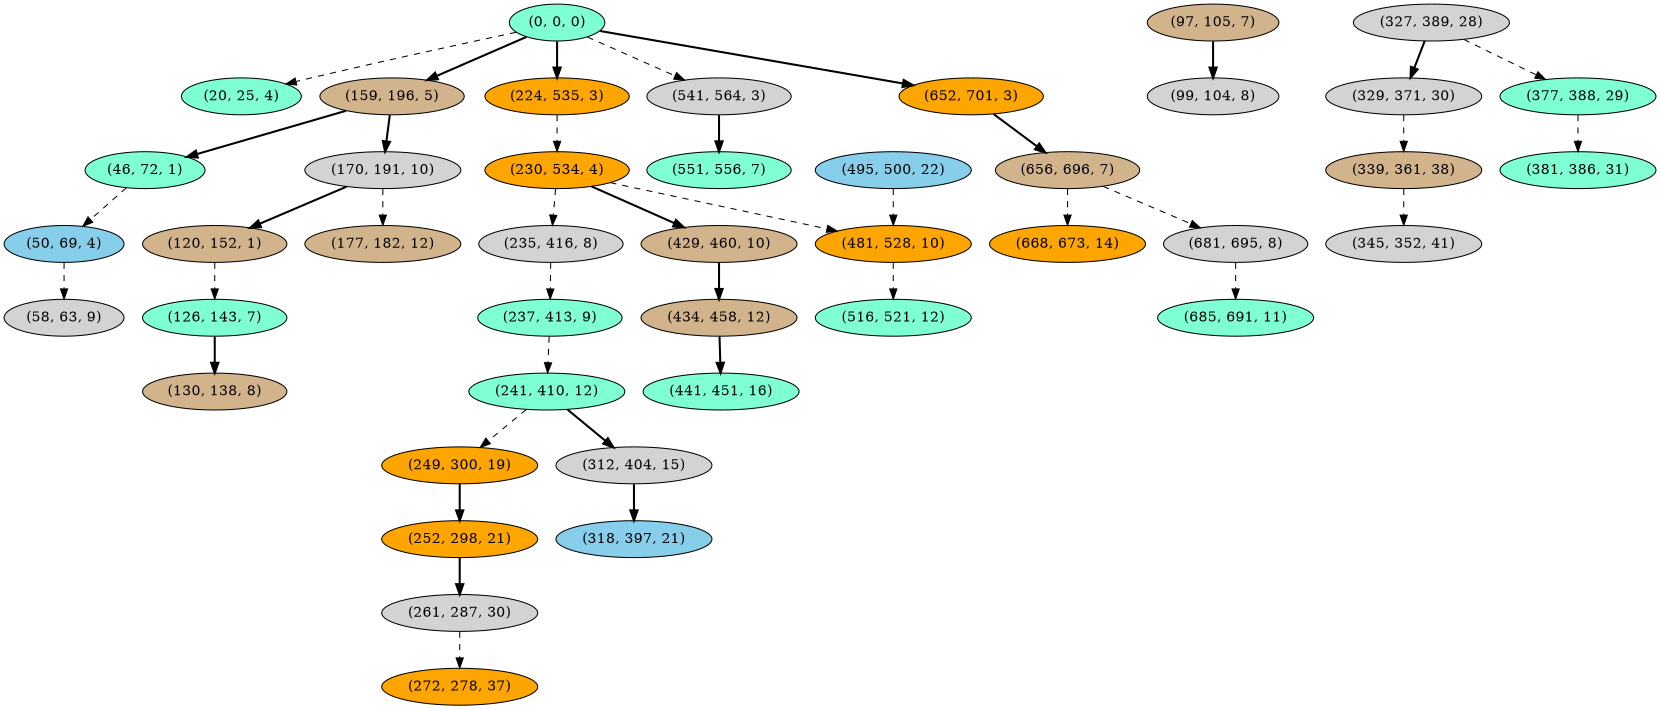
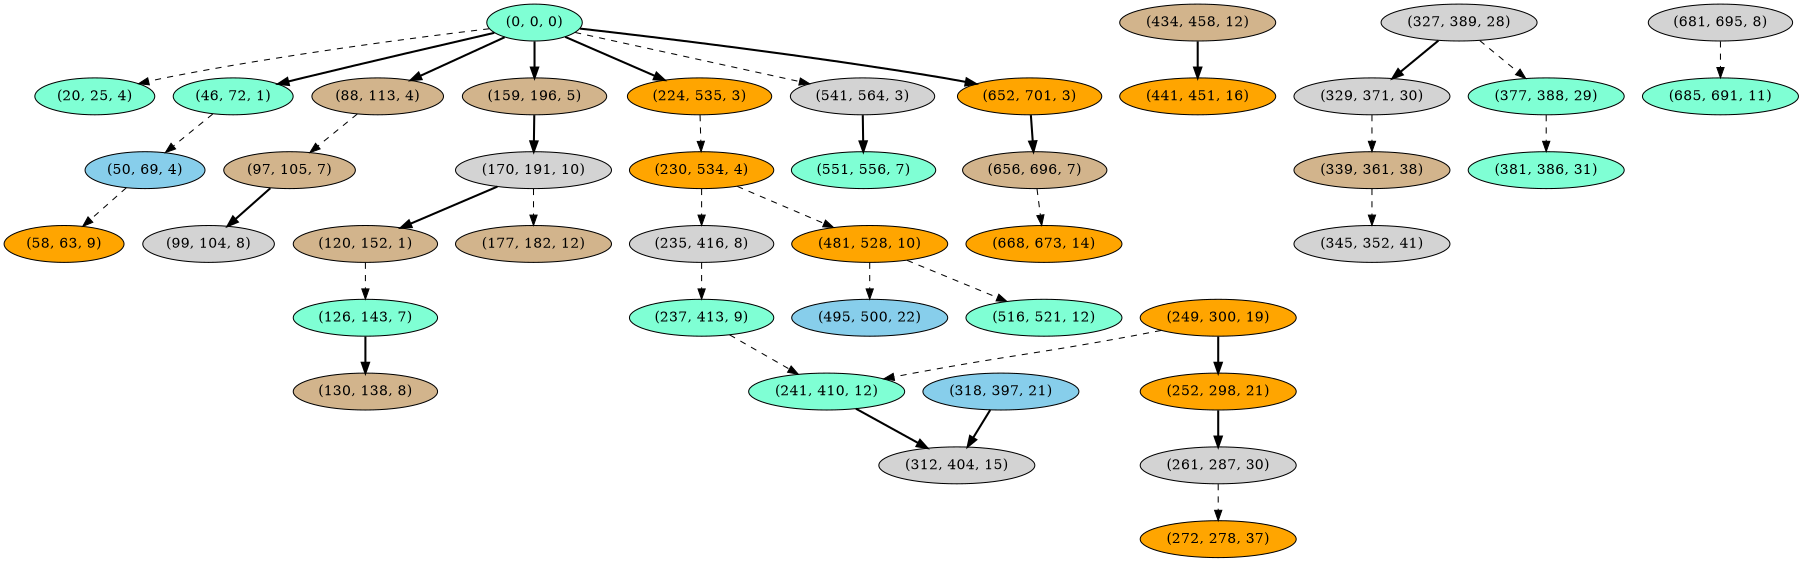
none -> (378, 96)
(272, 132) -> (391, 57)
(893, 202) -> (870, 276)
(1147, 205) -> none
(719, 244) -> none
(64, 318) -> (64, 244)
(721, 392) -> (1198, 96)
(507, 425) -> (1028, 354)
(634, 497) -> (982, 424)
